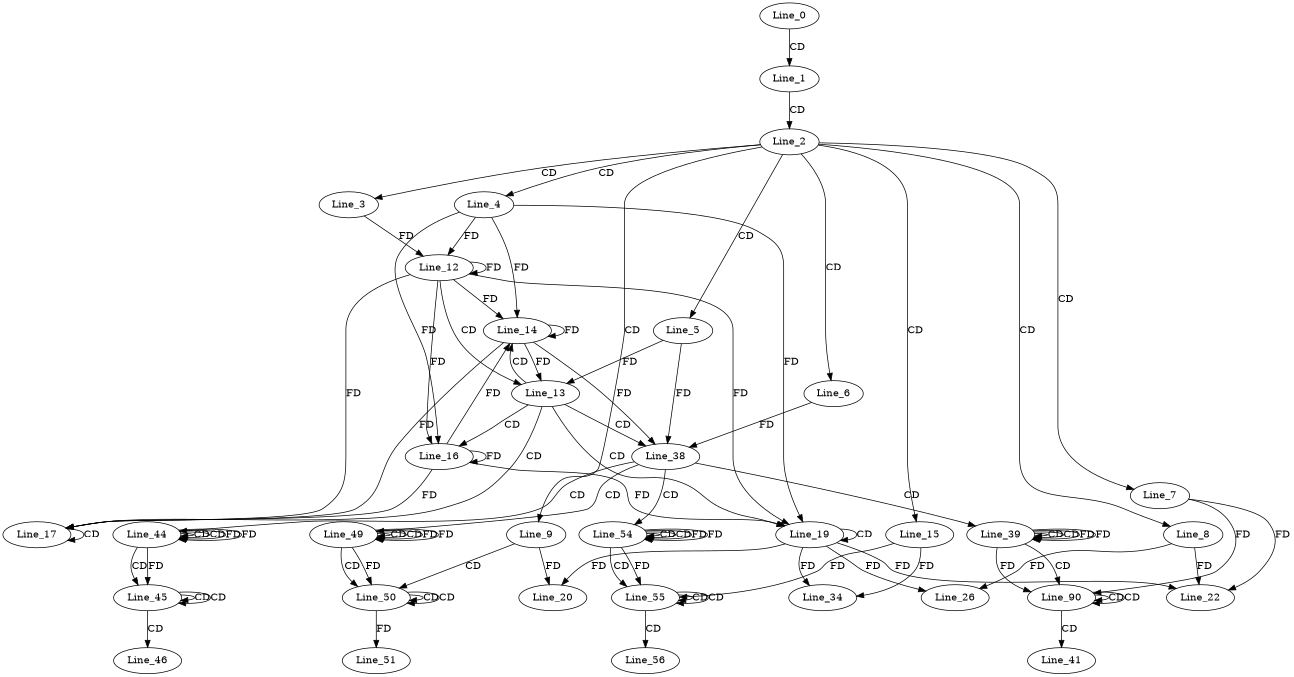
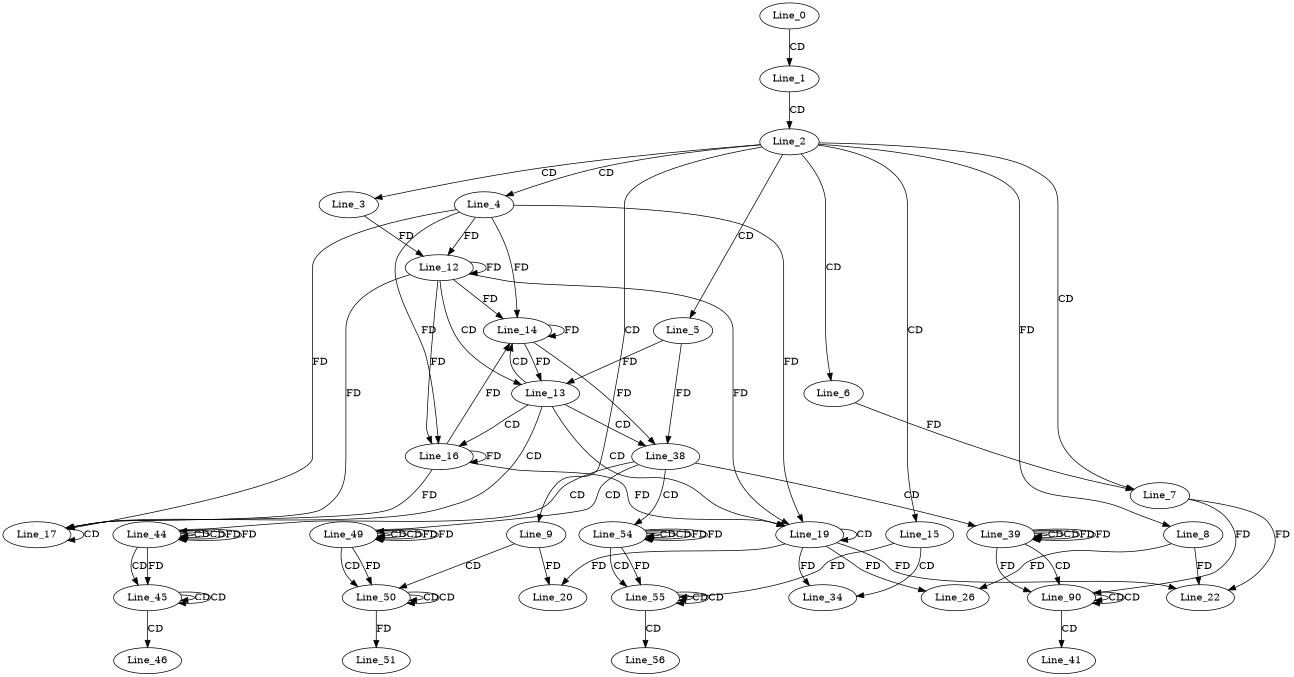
(1028, 331) -> (1028, 331)
(754, 424) -> (989, 451)
(352, 510) -> (313, 408)
(927, 566) -> (927, 566)
